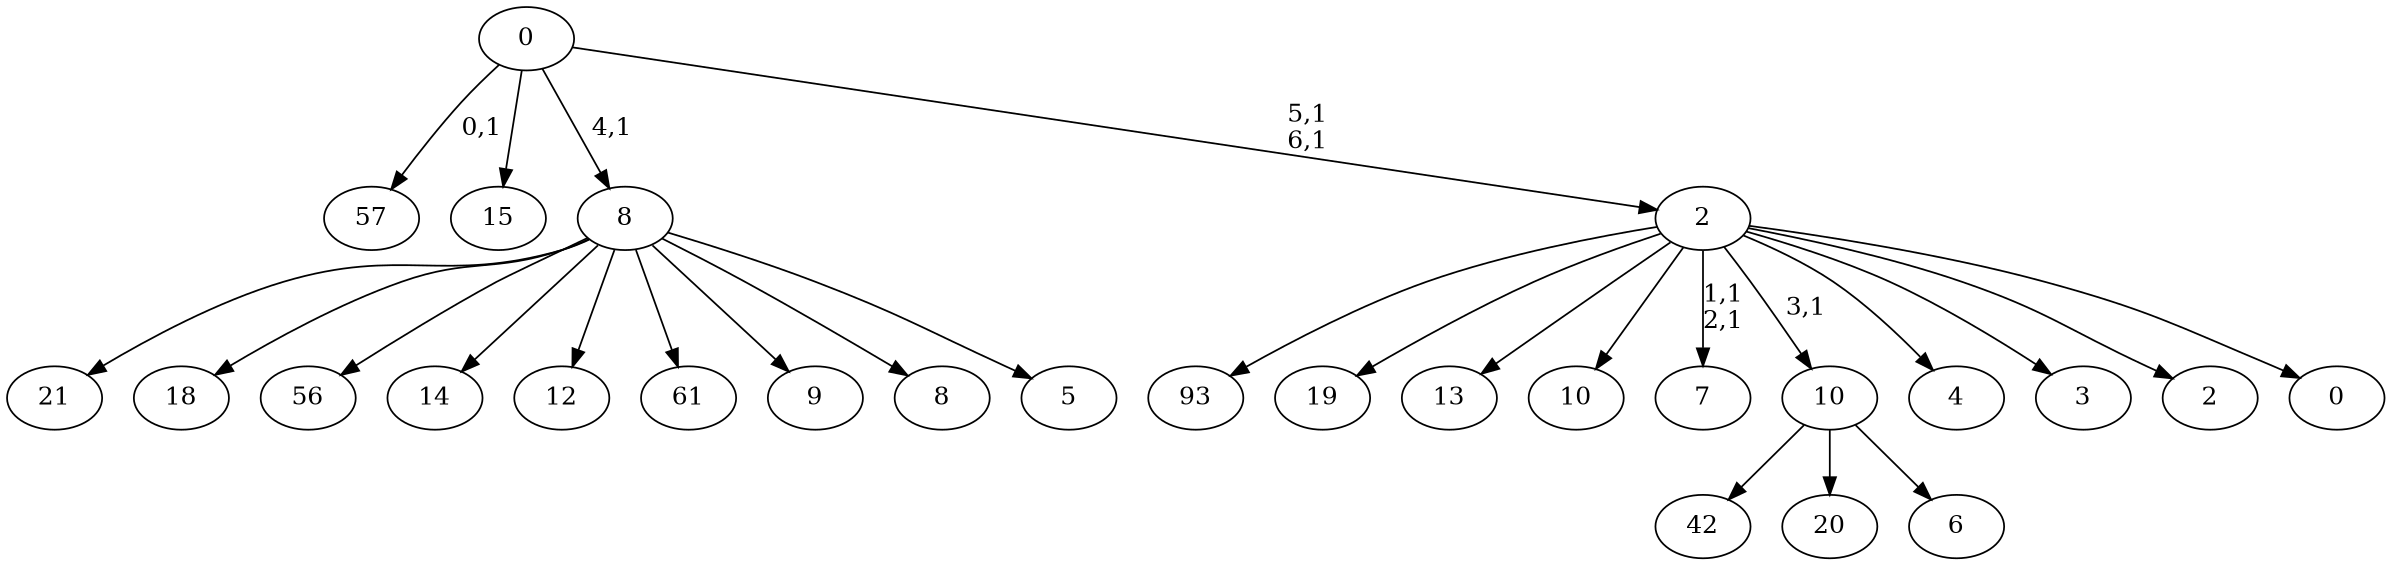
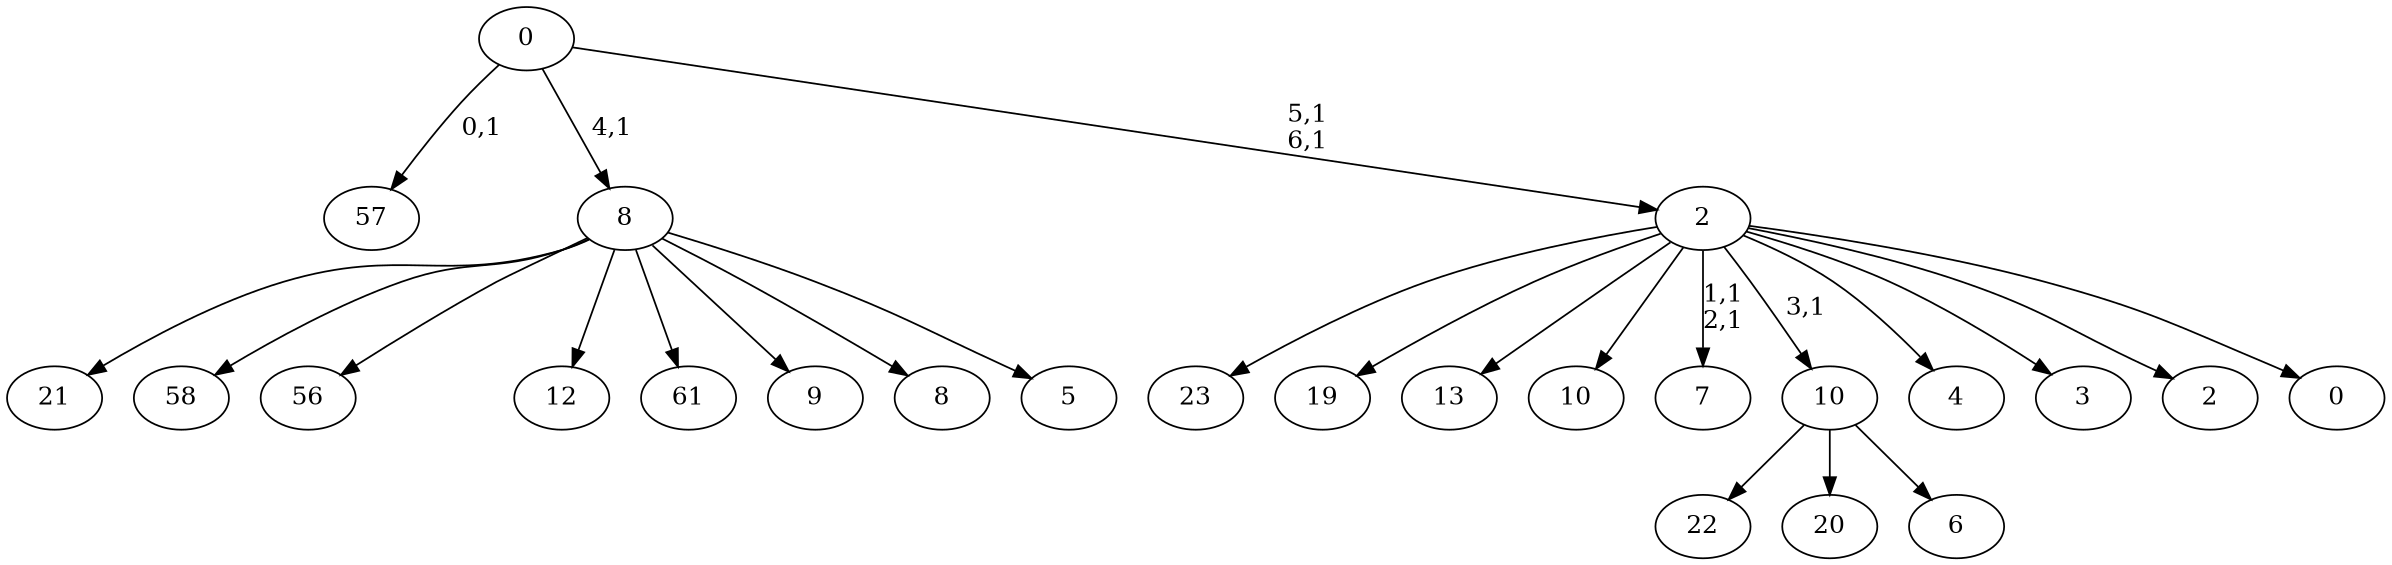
(498, 218) -> none
(181, 398) -> (181, 398)
(435, 398) -> none
(1196, 398) -> (1196, 398)
(1703, 527) -> (1703, 527)
